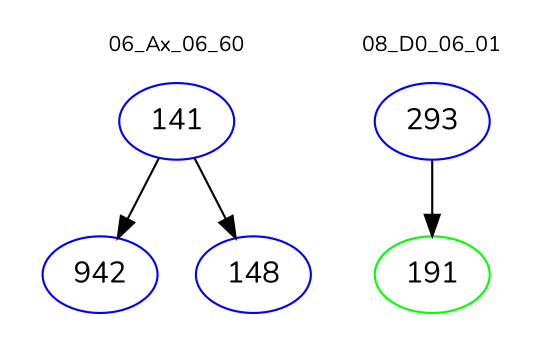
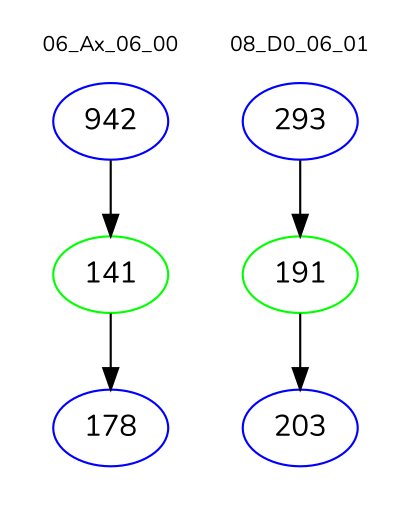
(177, 46) -> (111, 46)
(177, 121) -> (111, 275)
(143, 188) -> (111, 188)
(253, 275) -> (111, 428)
none -> (300, 428)
